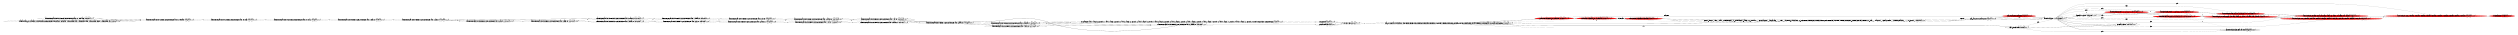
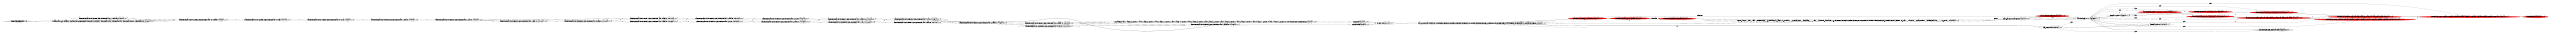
none -> (19, 21)
